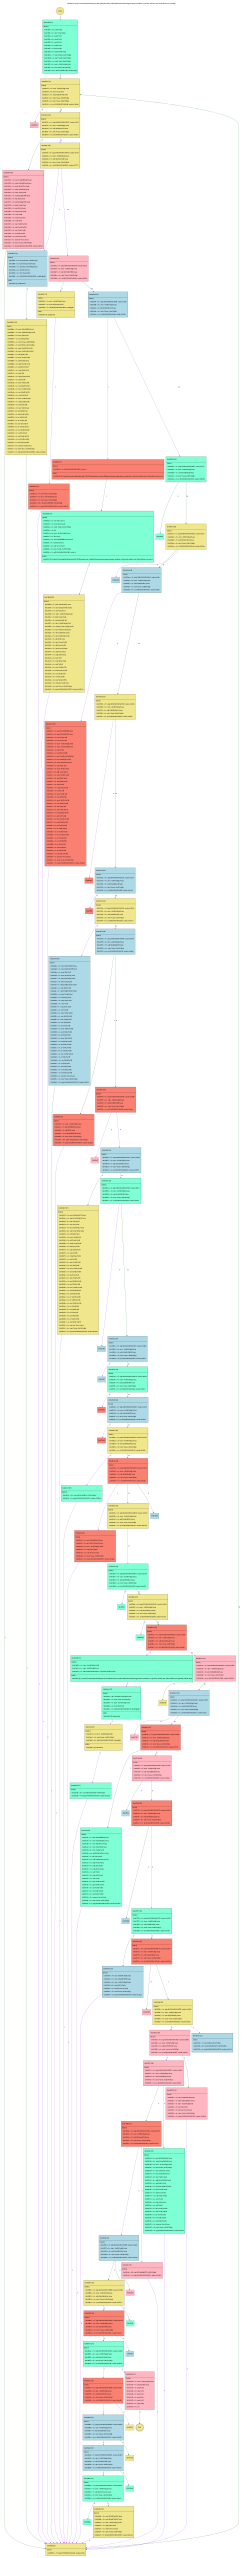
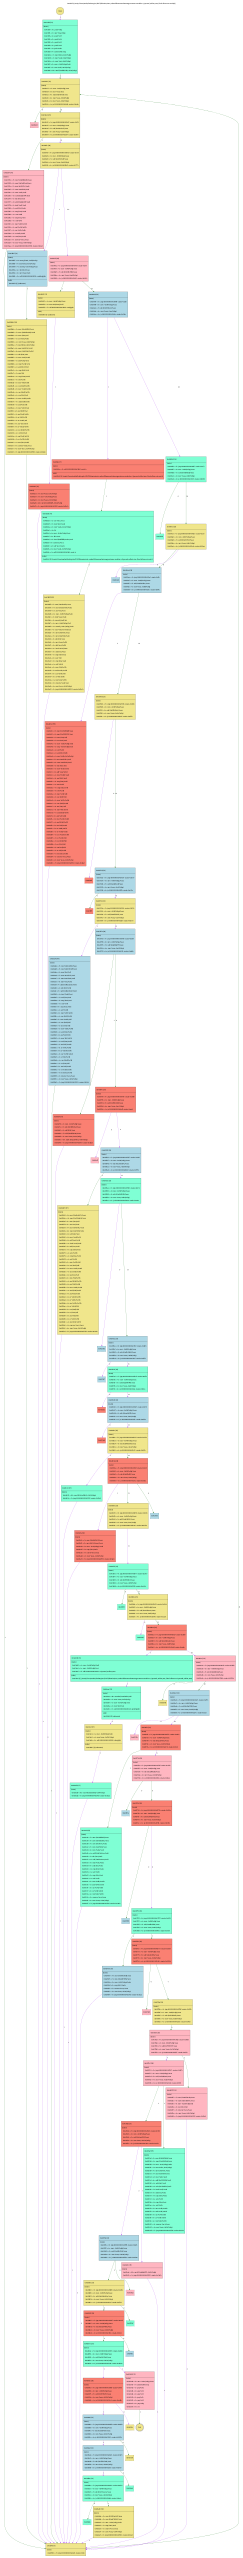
(212, 2043) -> none
